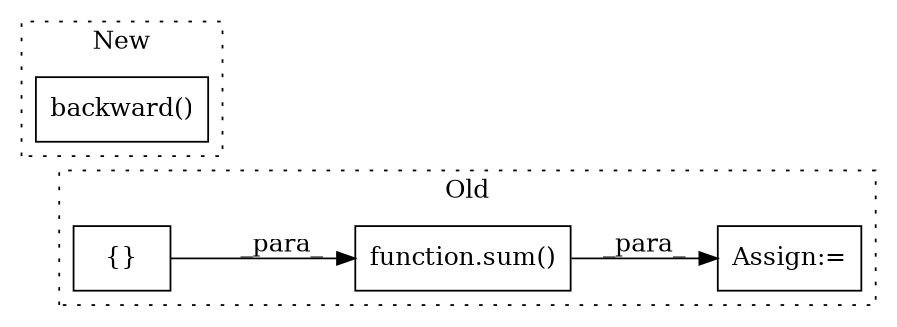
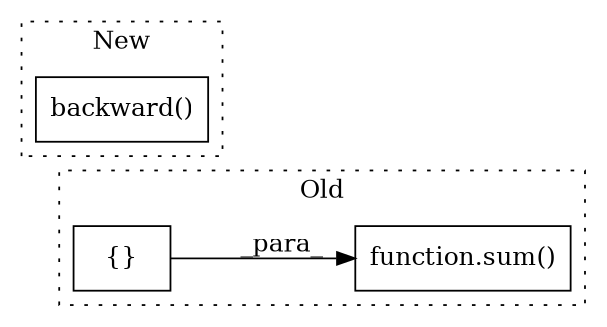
(790, 258) -> none
